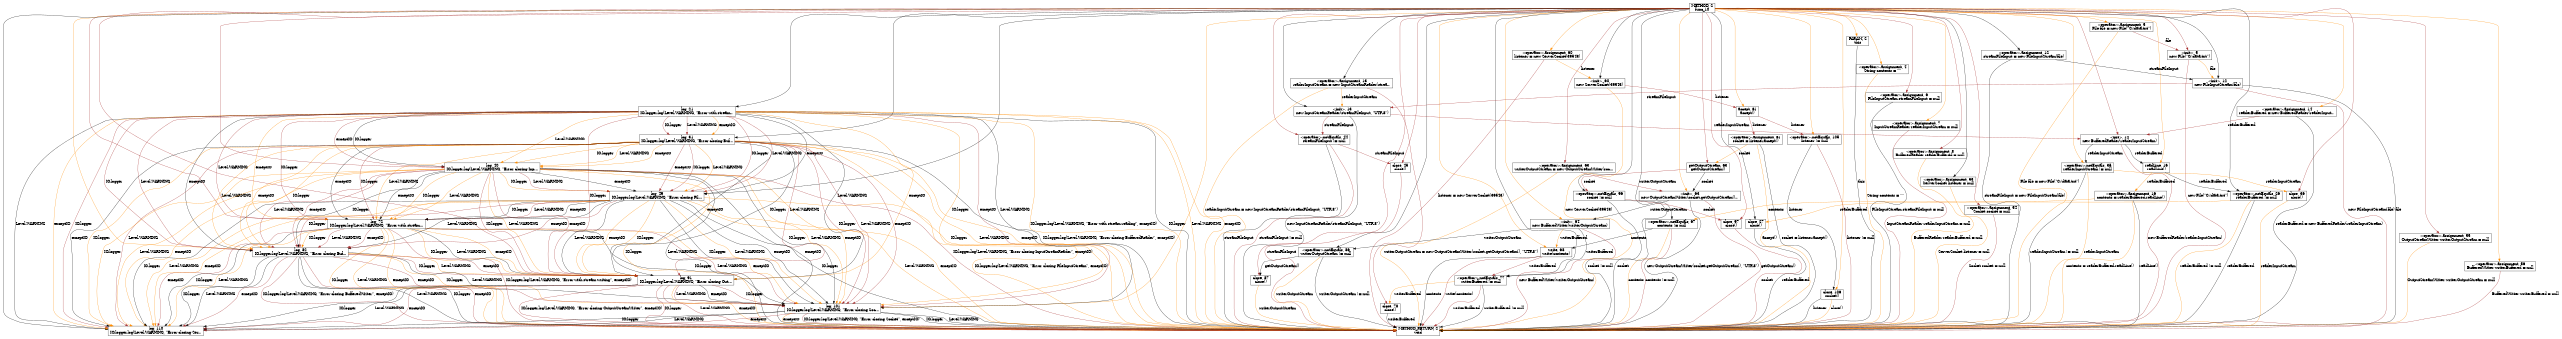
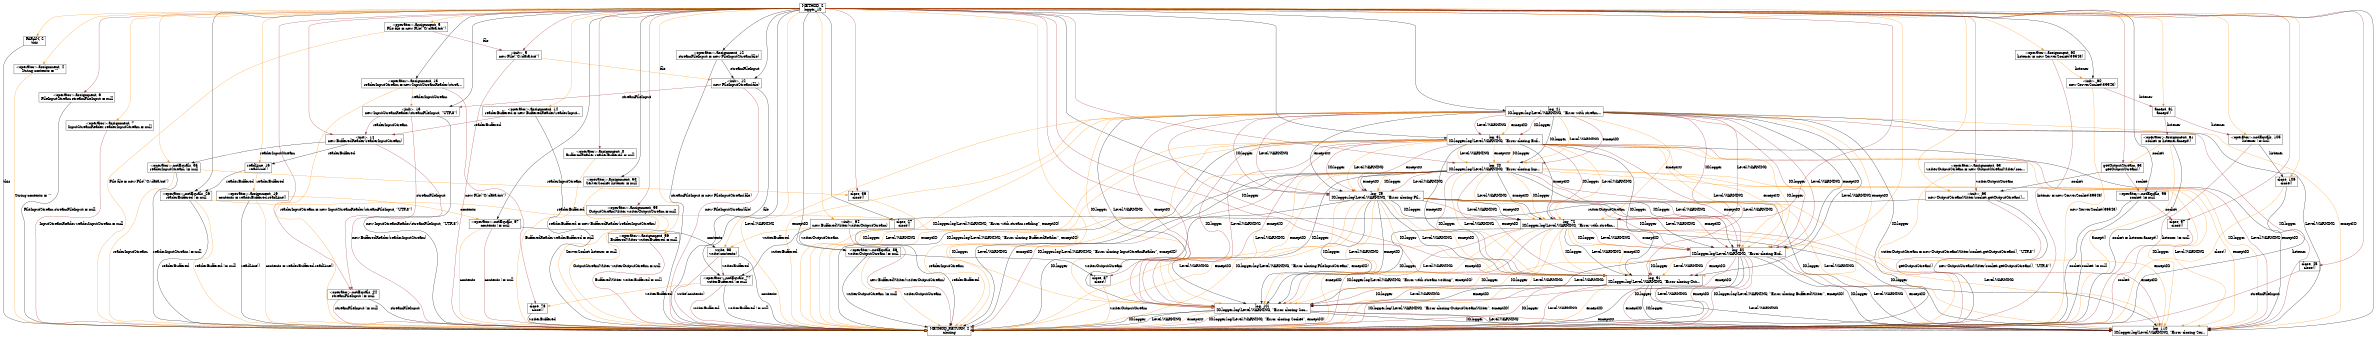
(1702, 10) -> (812, 10)
(1363, 154) -> none
(1992, 210) -> none
(1282, 266) -> (1104, 266)
(1832, 296) -> (2286, 184)
(1418, 333) -> (949, 333)
